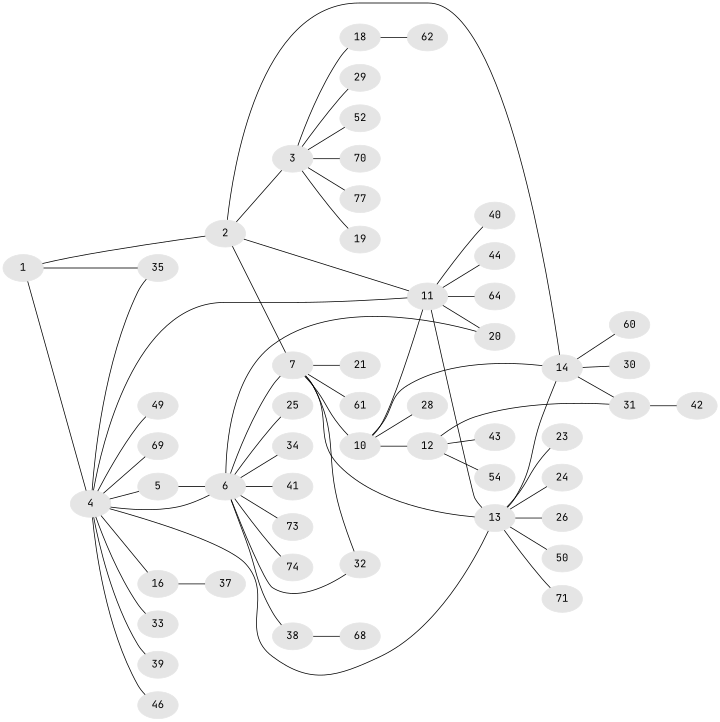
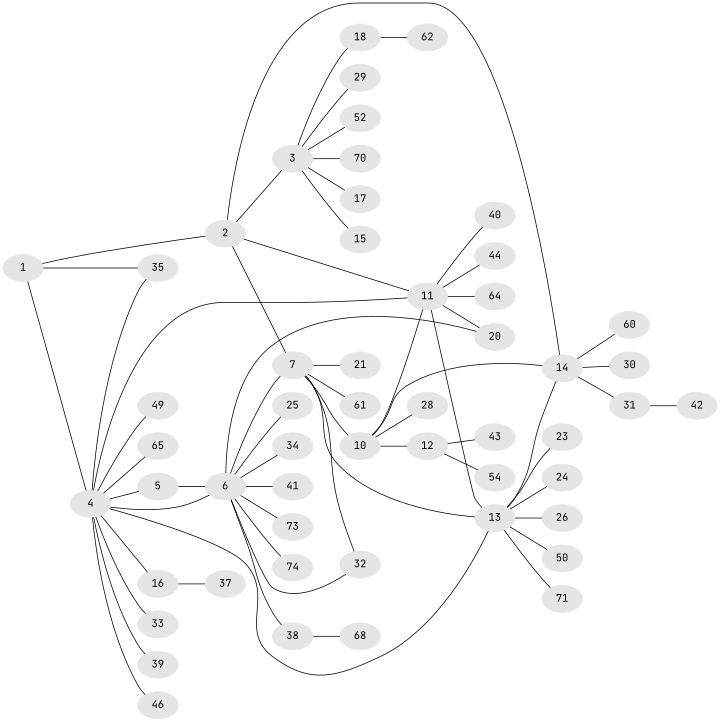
(360, 199) -> (360, 199)
(360, 240) -> (360, 240)
(522, 407) -> none
(158, 446) -> (158, 446)
